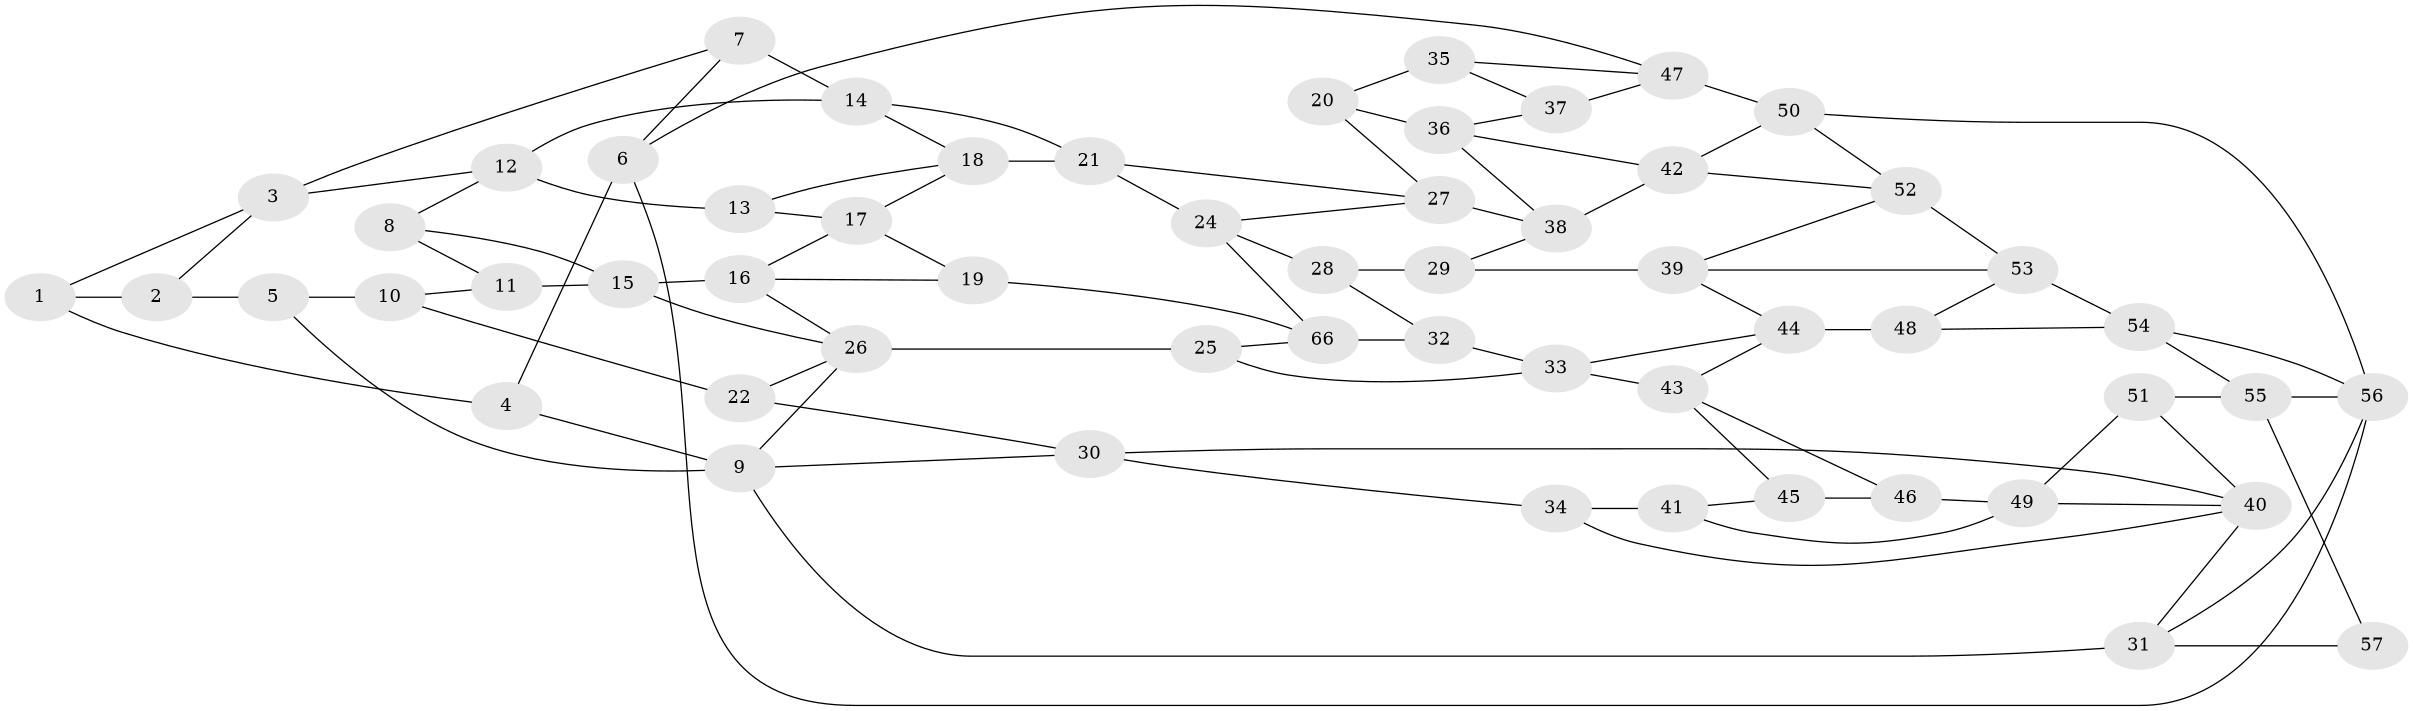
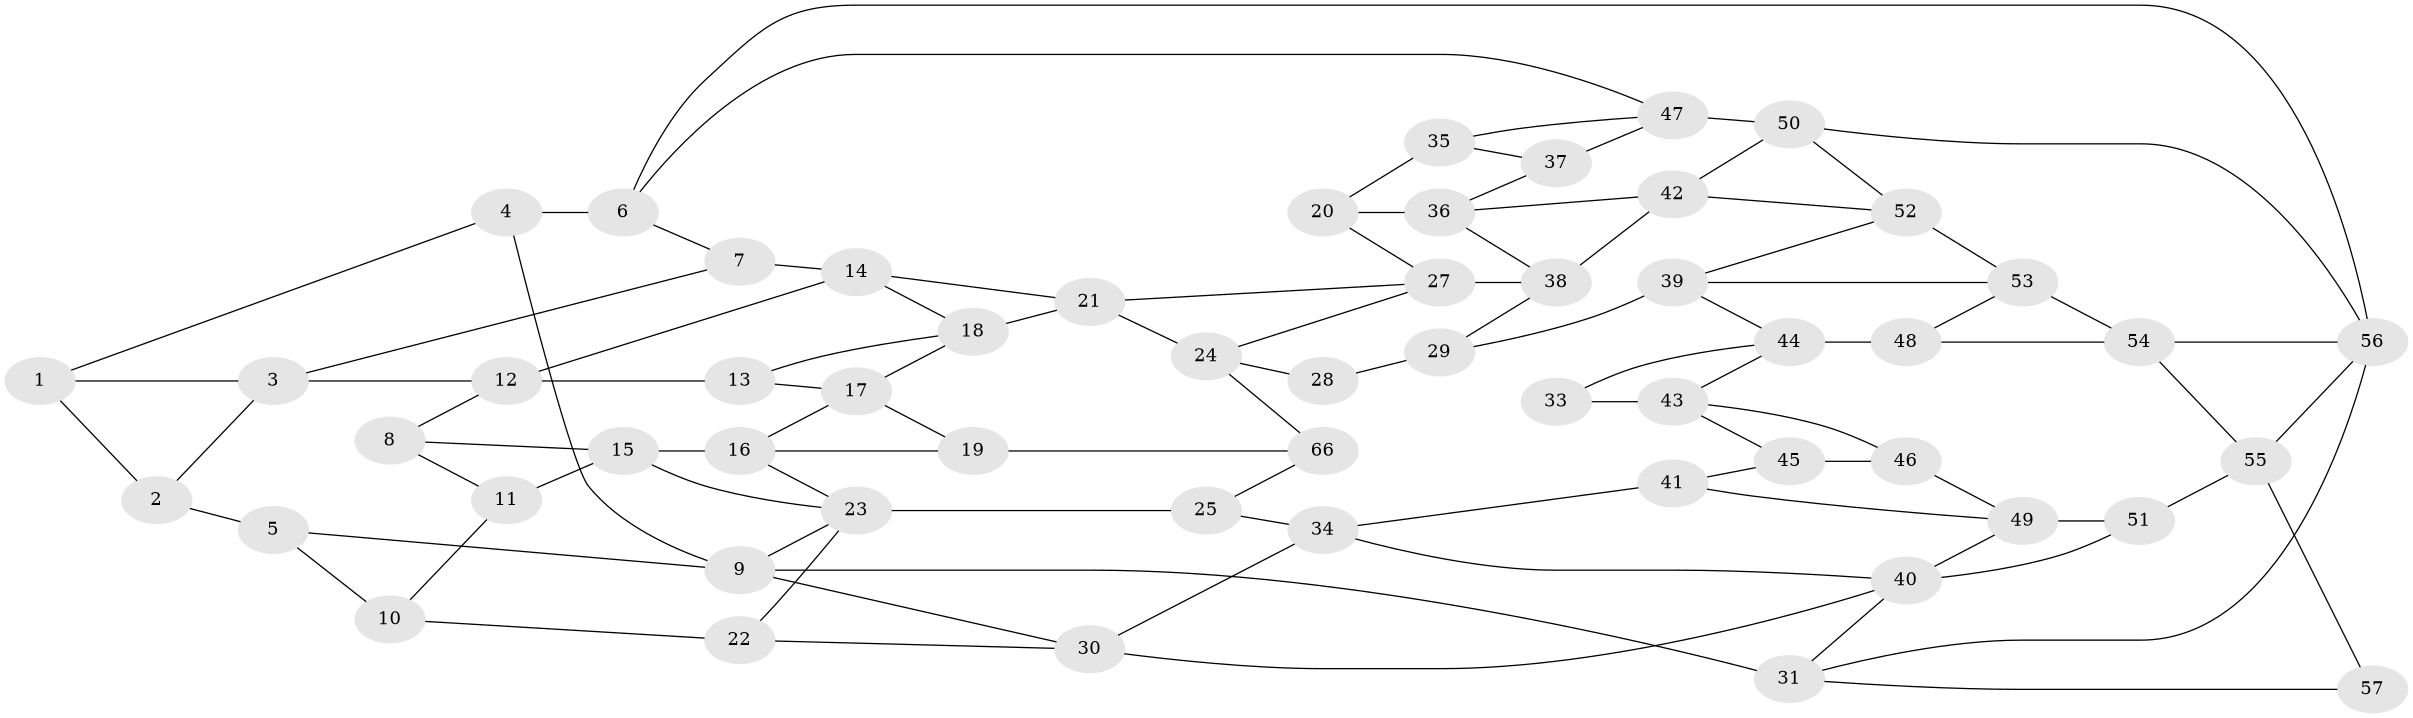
(1440, 340) -> none
(857, 349) -> (857, 511)
(1378, 382) -> (1265, 520)
